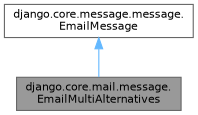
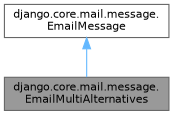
(99, 21) -> (87, 21)
